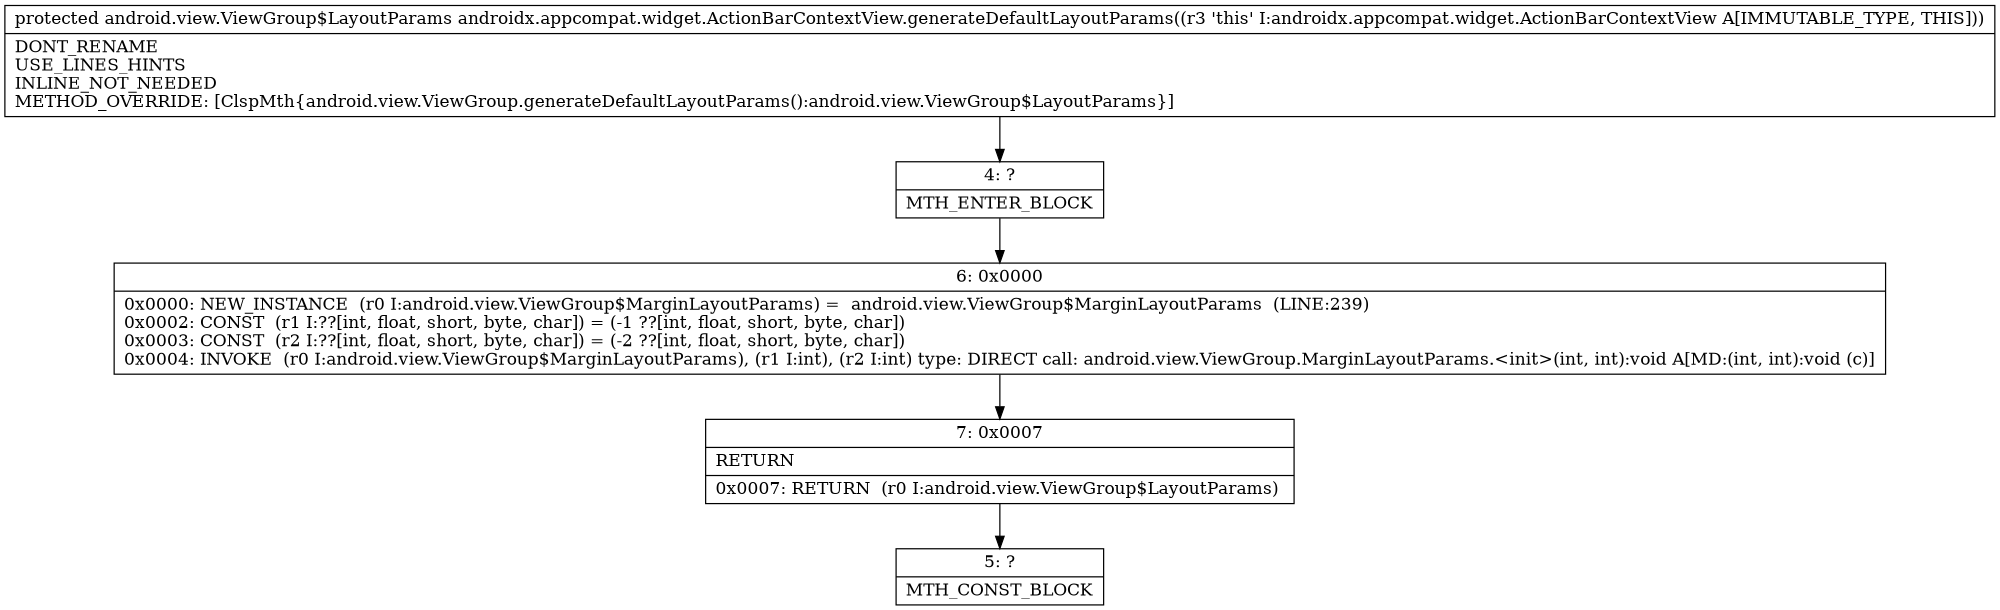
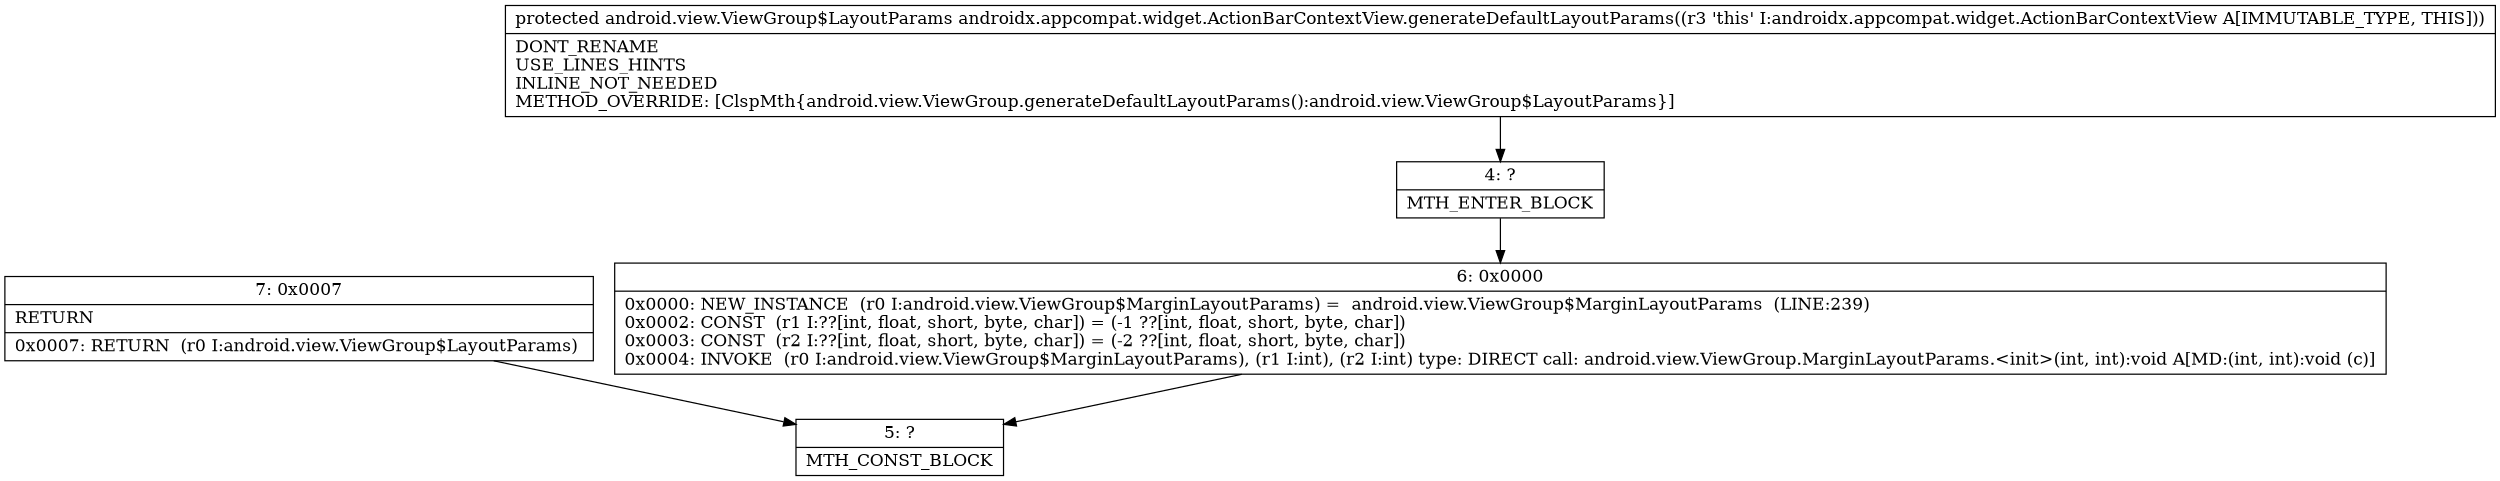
(1000, 391) -> (1129, 398)
